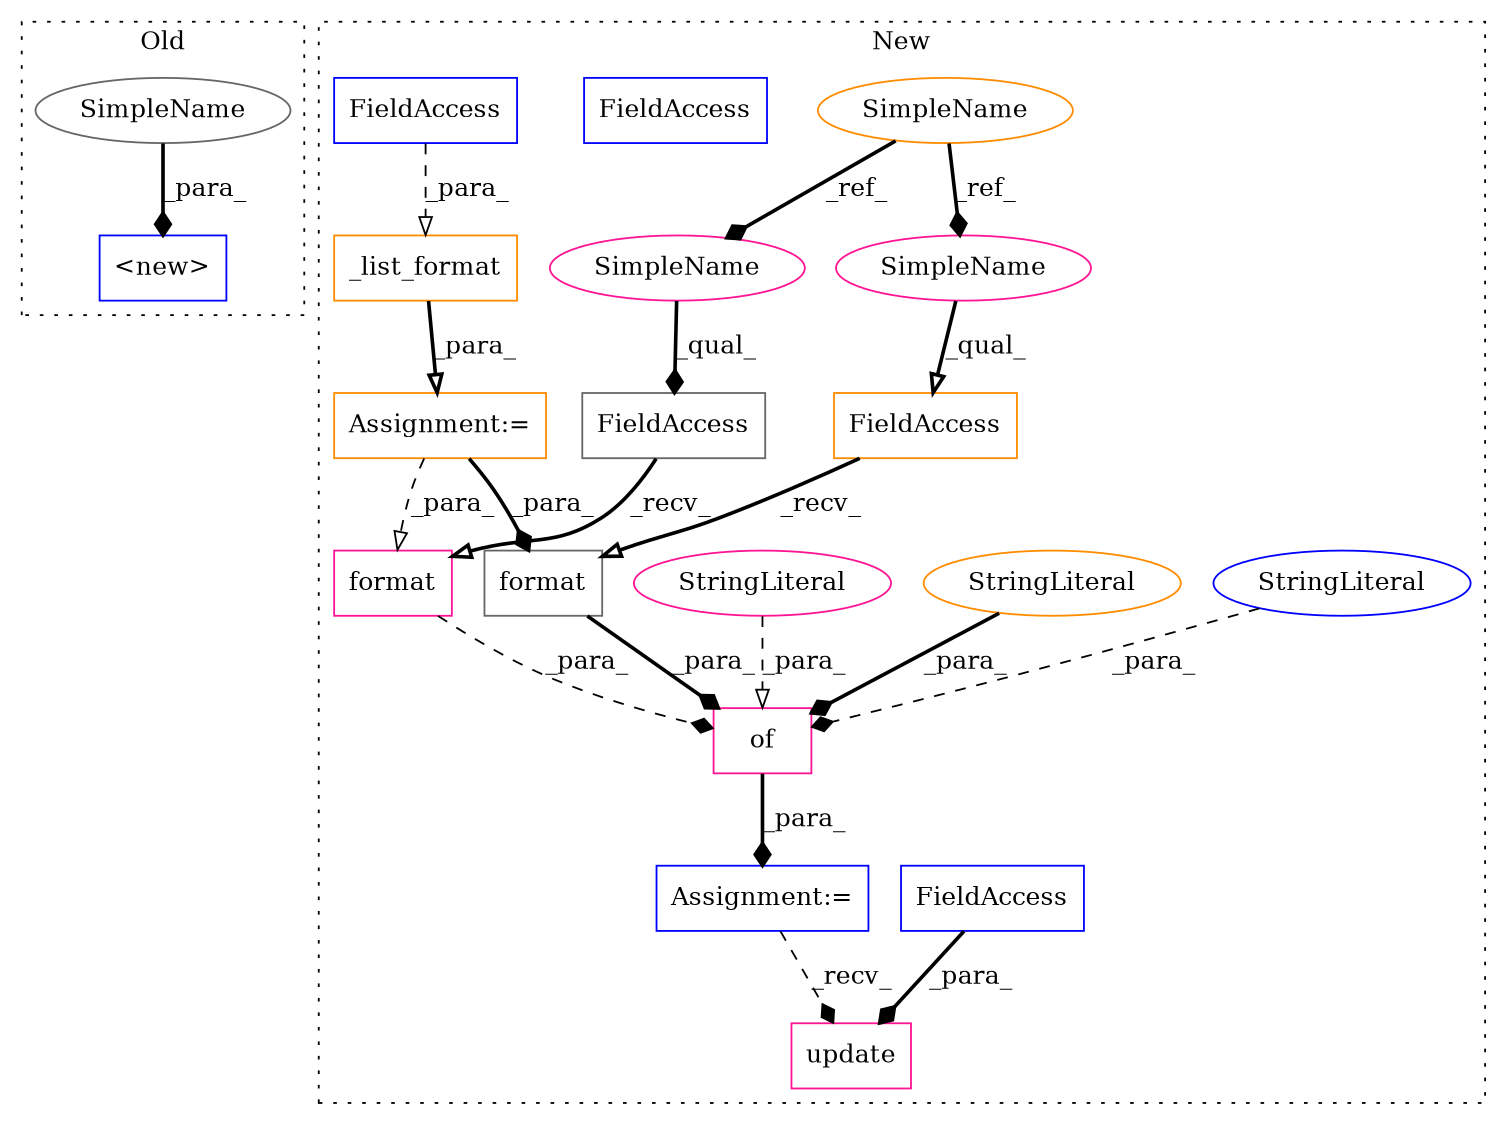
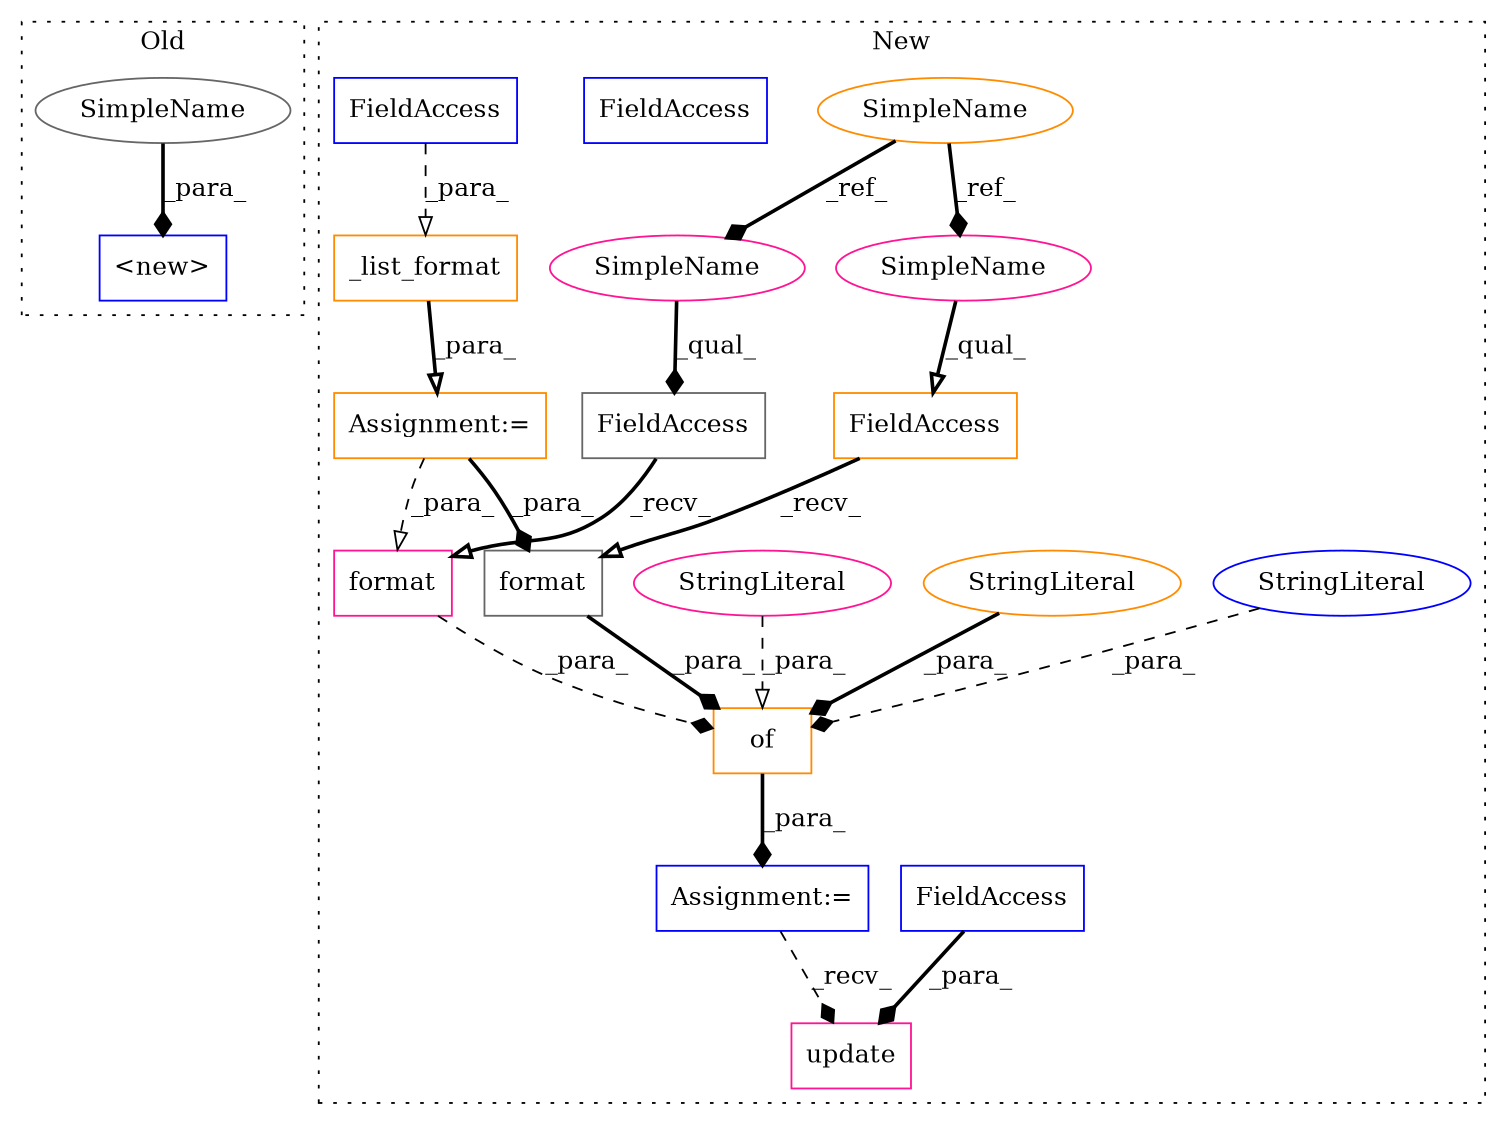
(762, 741) -> (762, 741)
